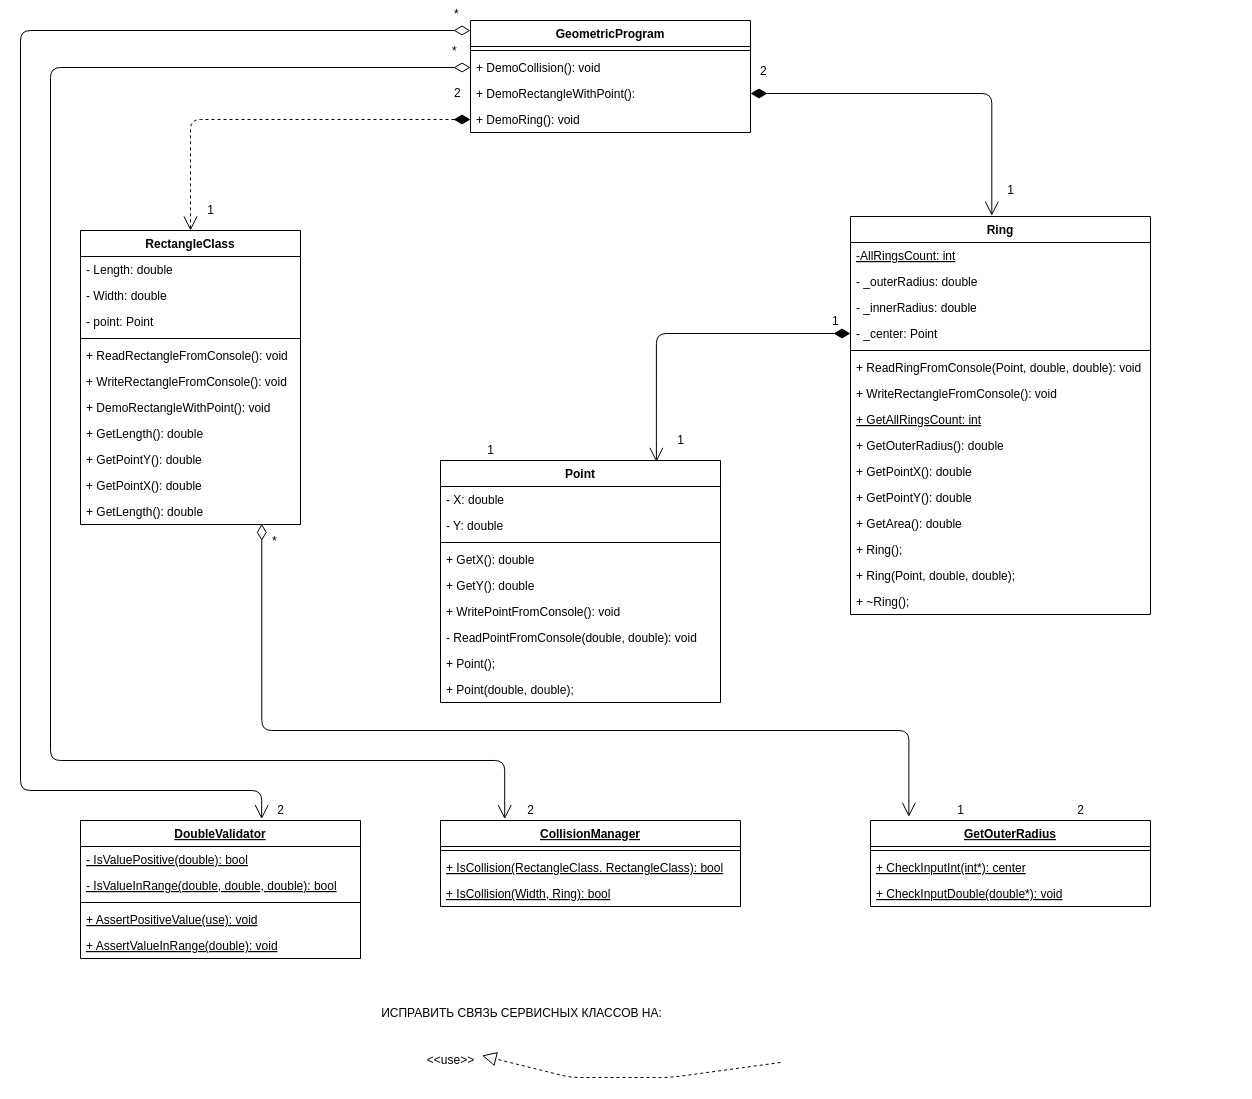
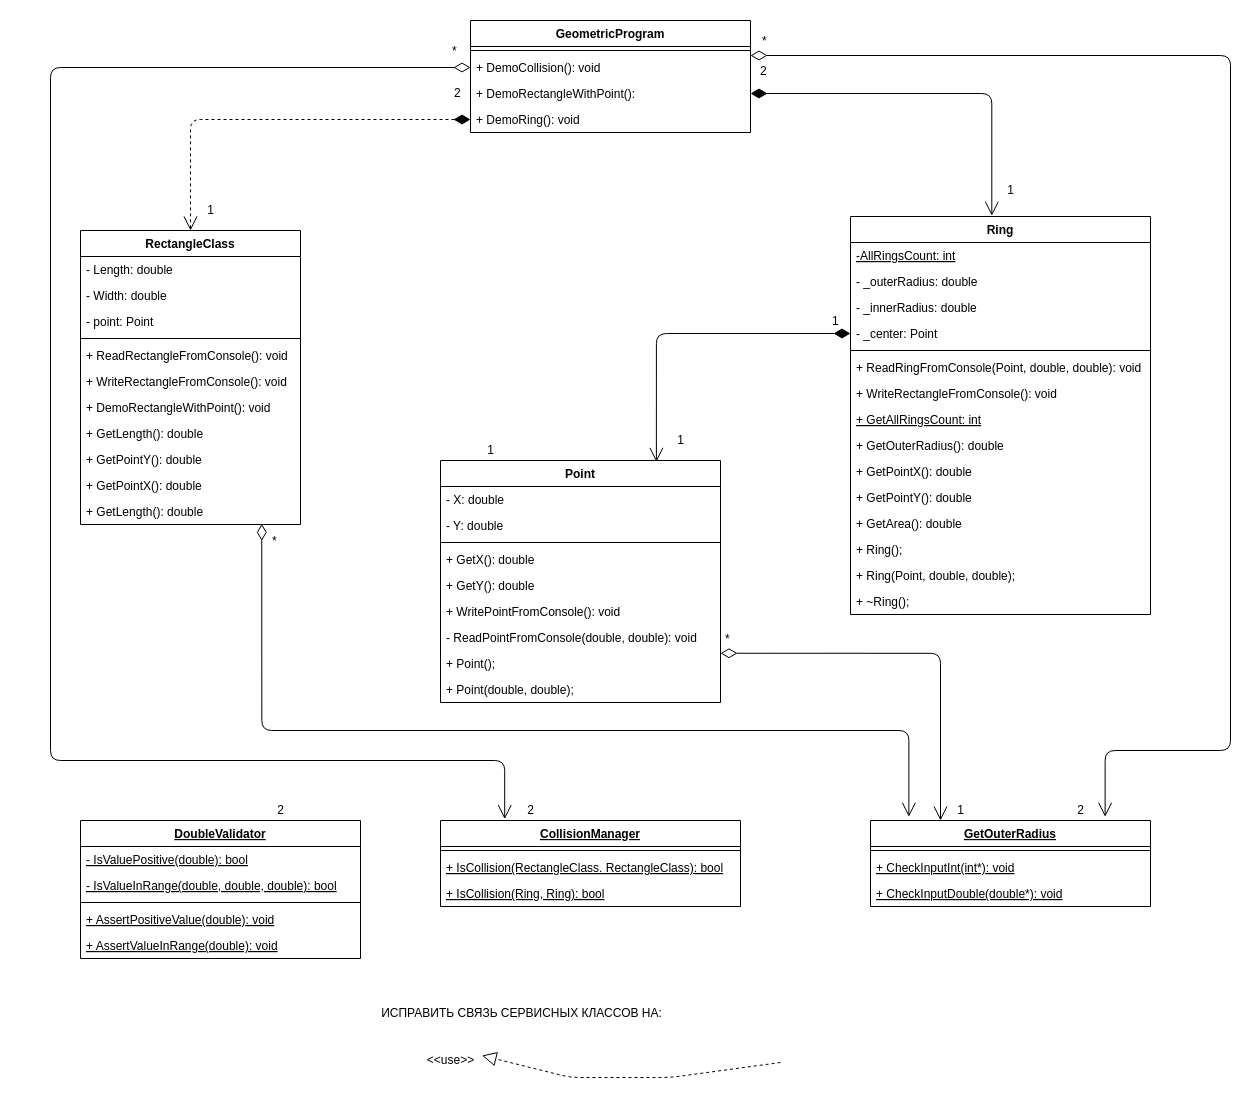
none -> (1231, 261)
(21, 322) -> none
none -> (915, 653)
(967, 868) -> (959, 868)
(535, 894) -> (531, 894)
(183, 920) -> (191, 920)
